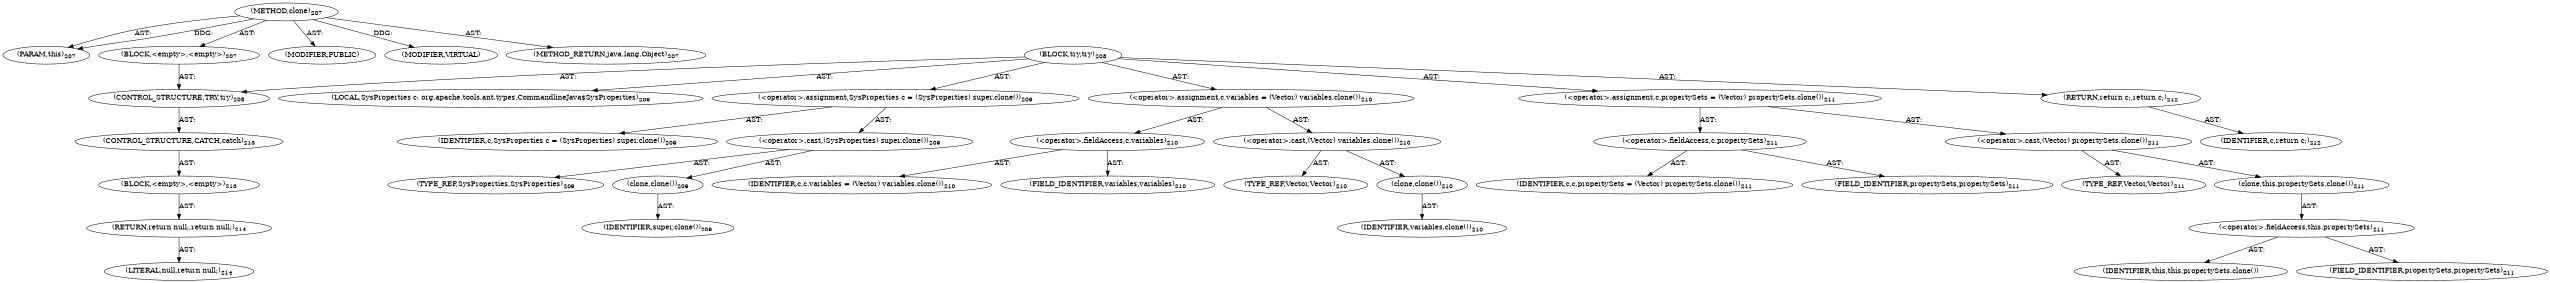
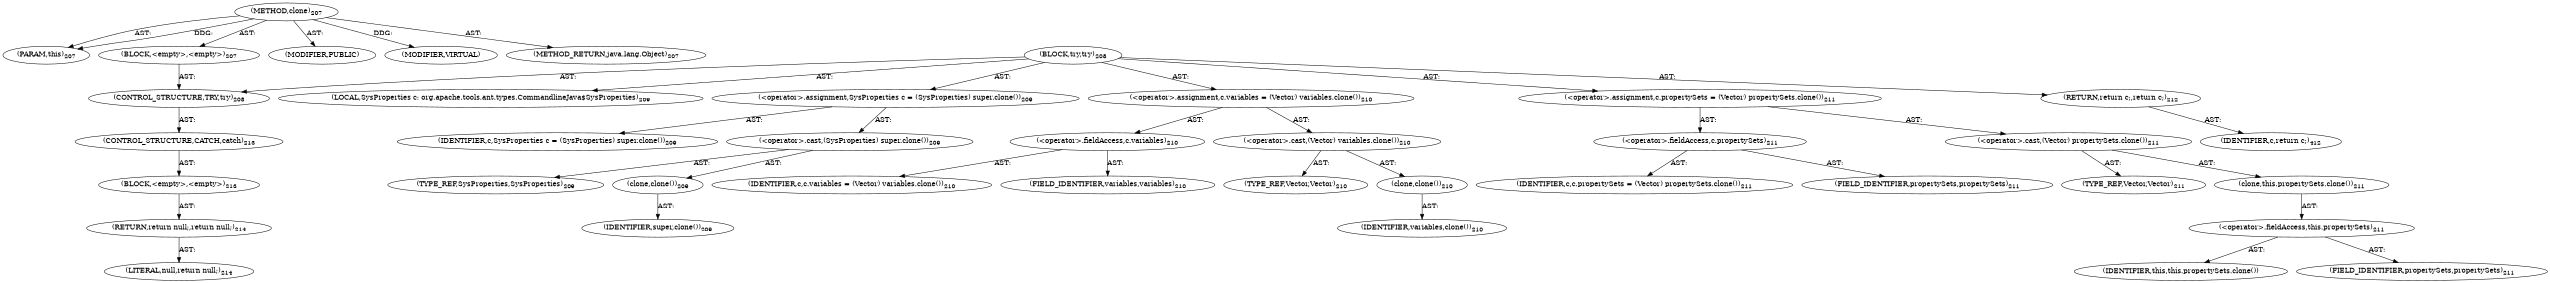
(2315, 141) -> (2315, 141)
